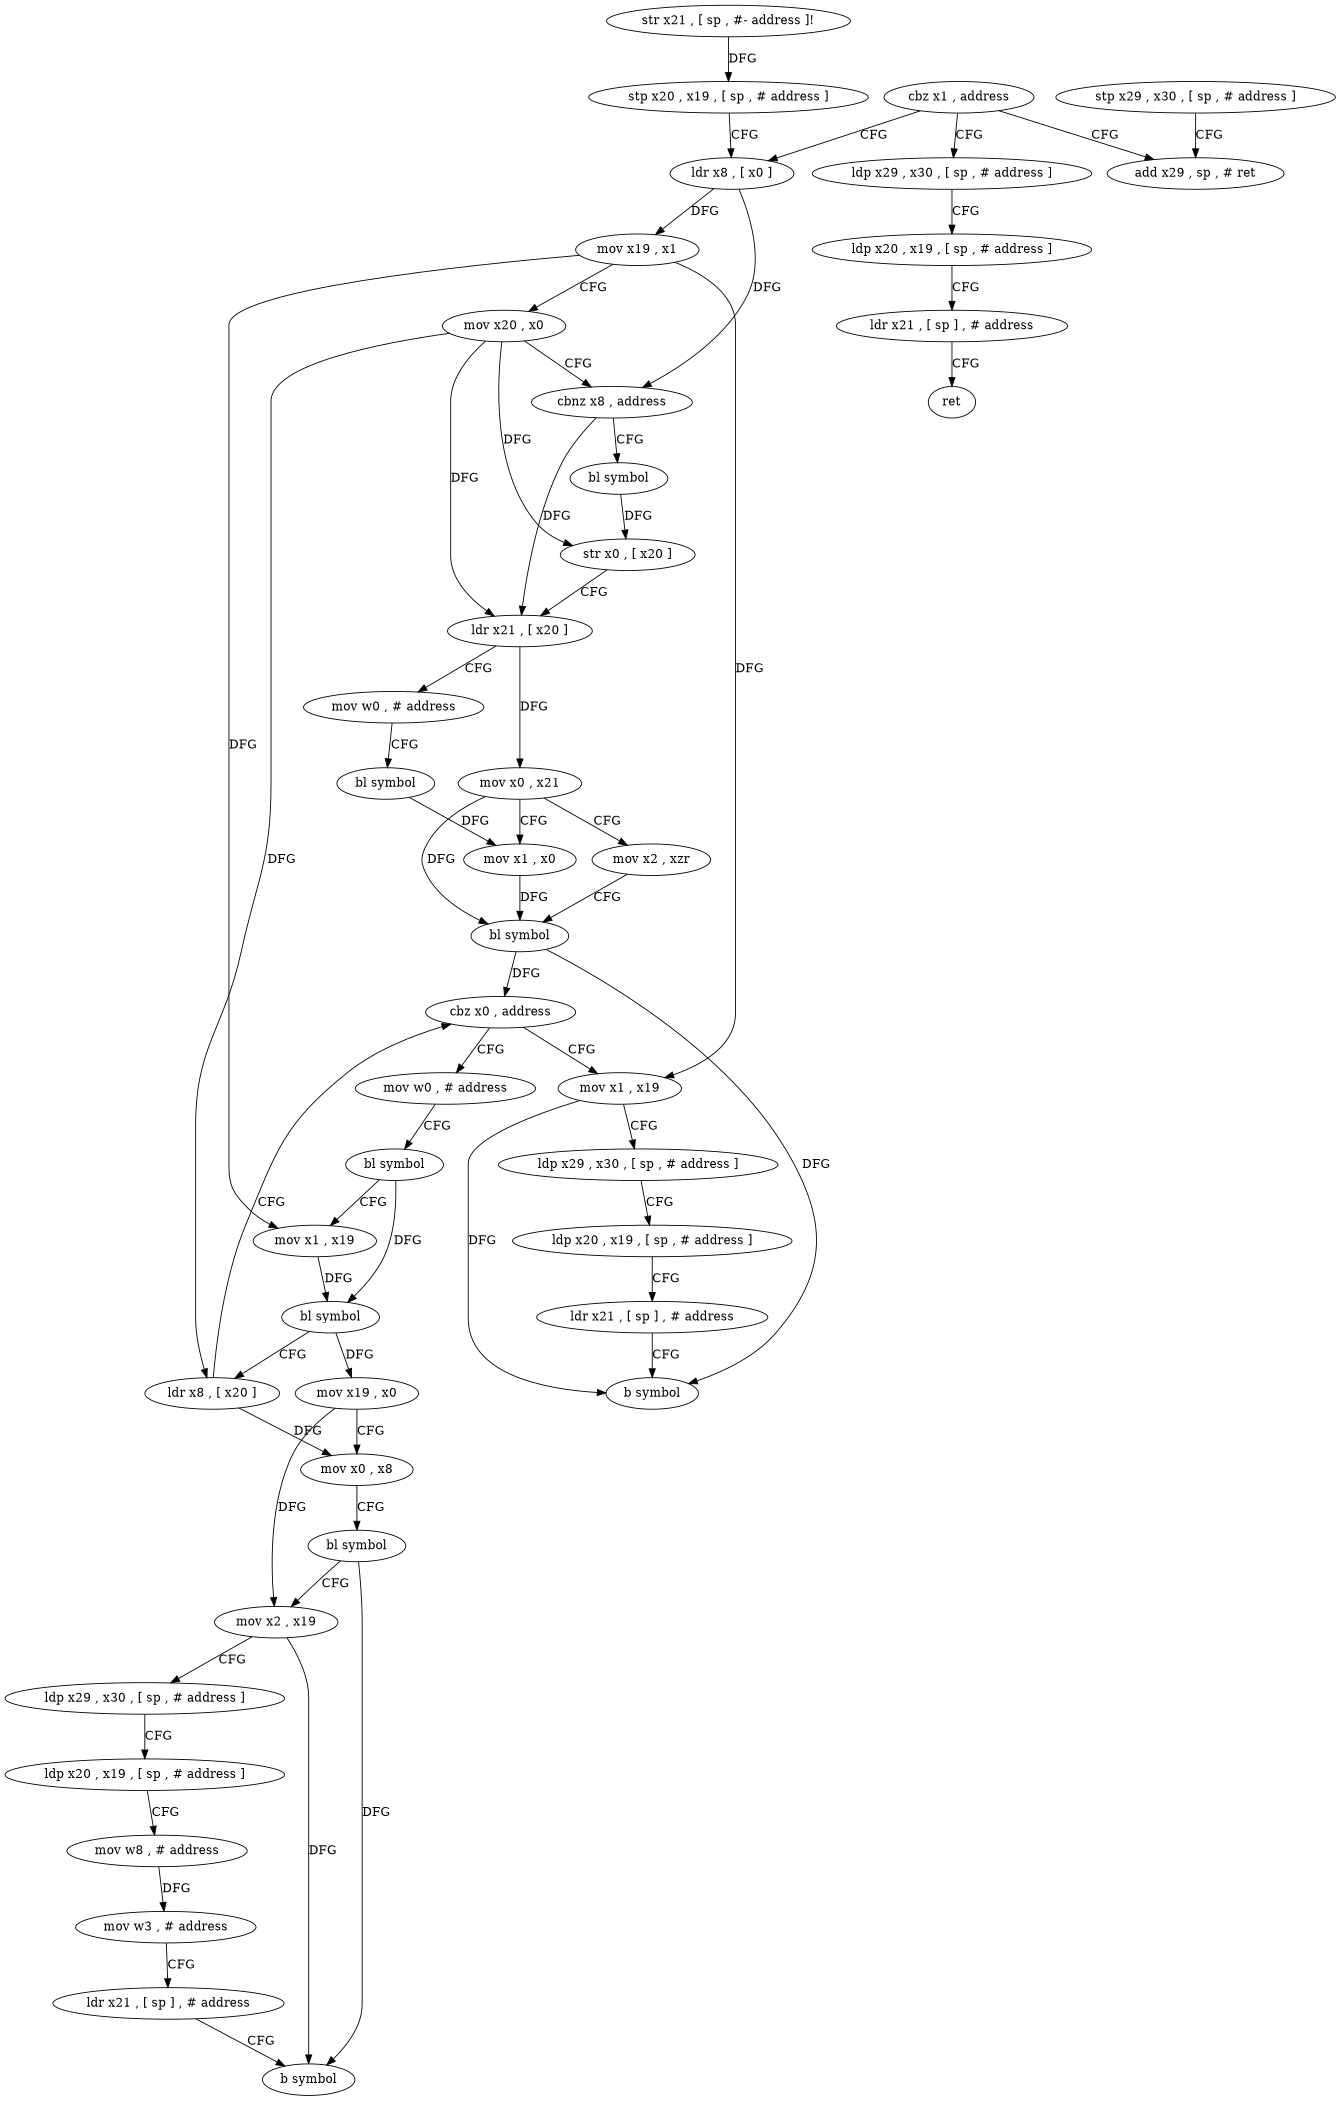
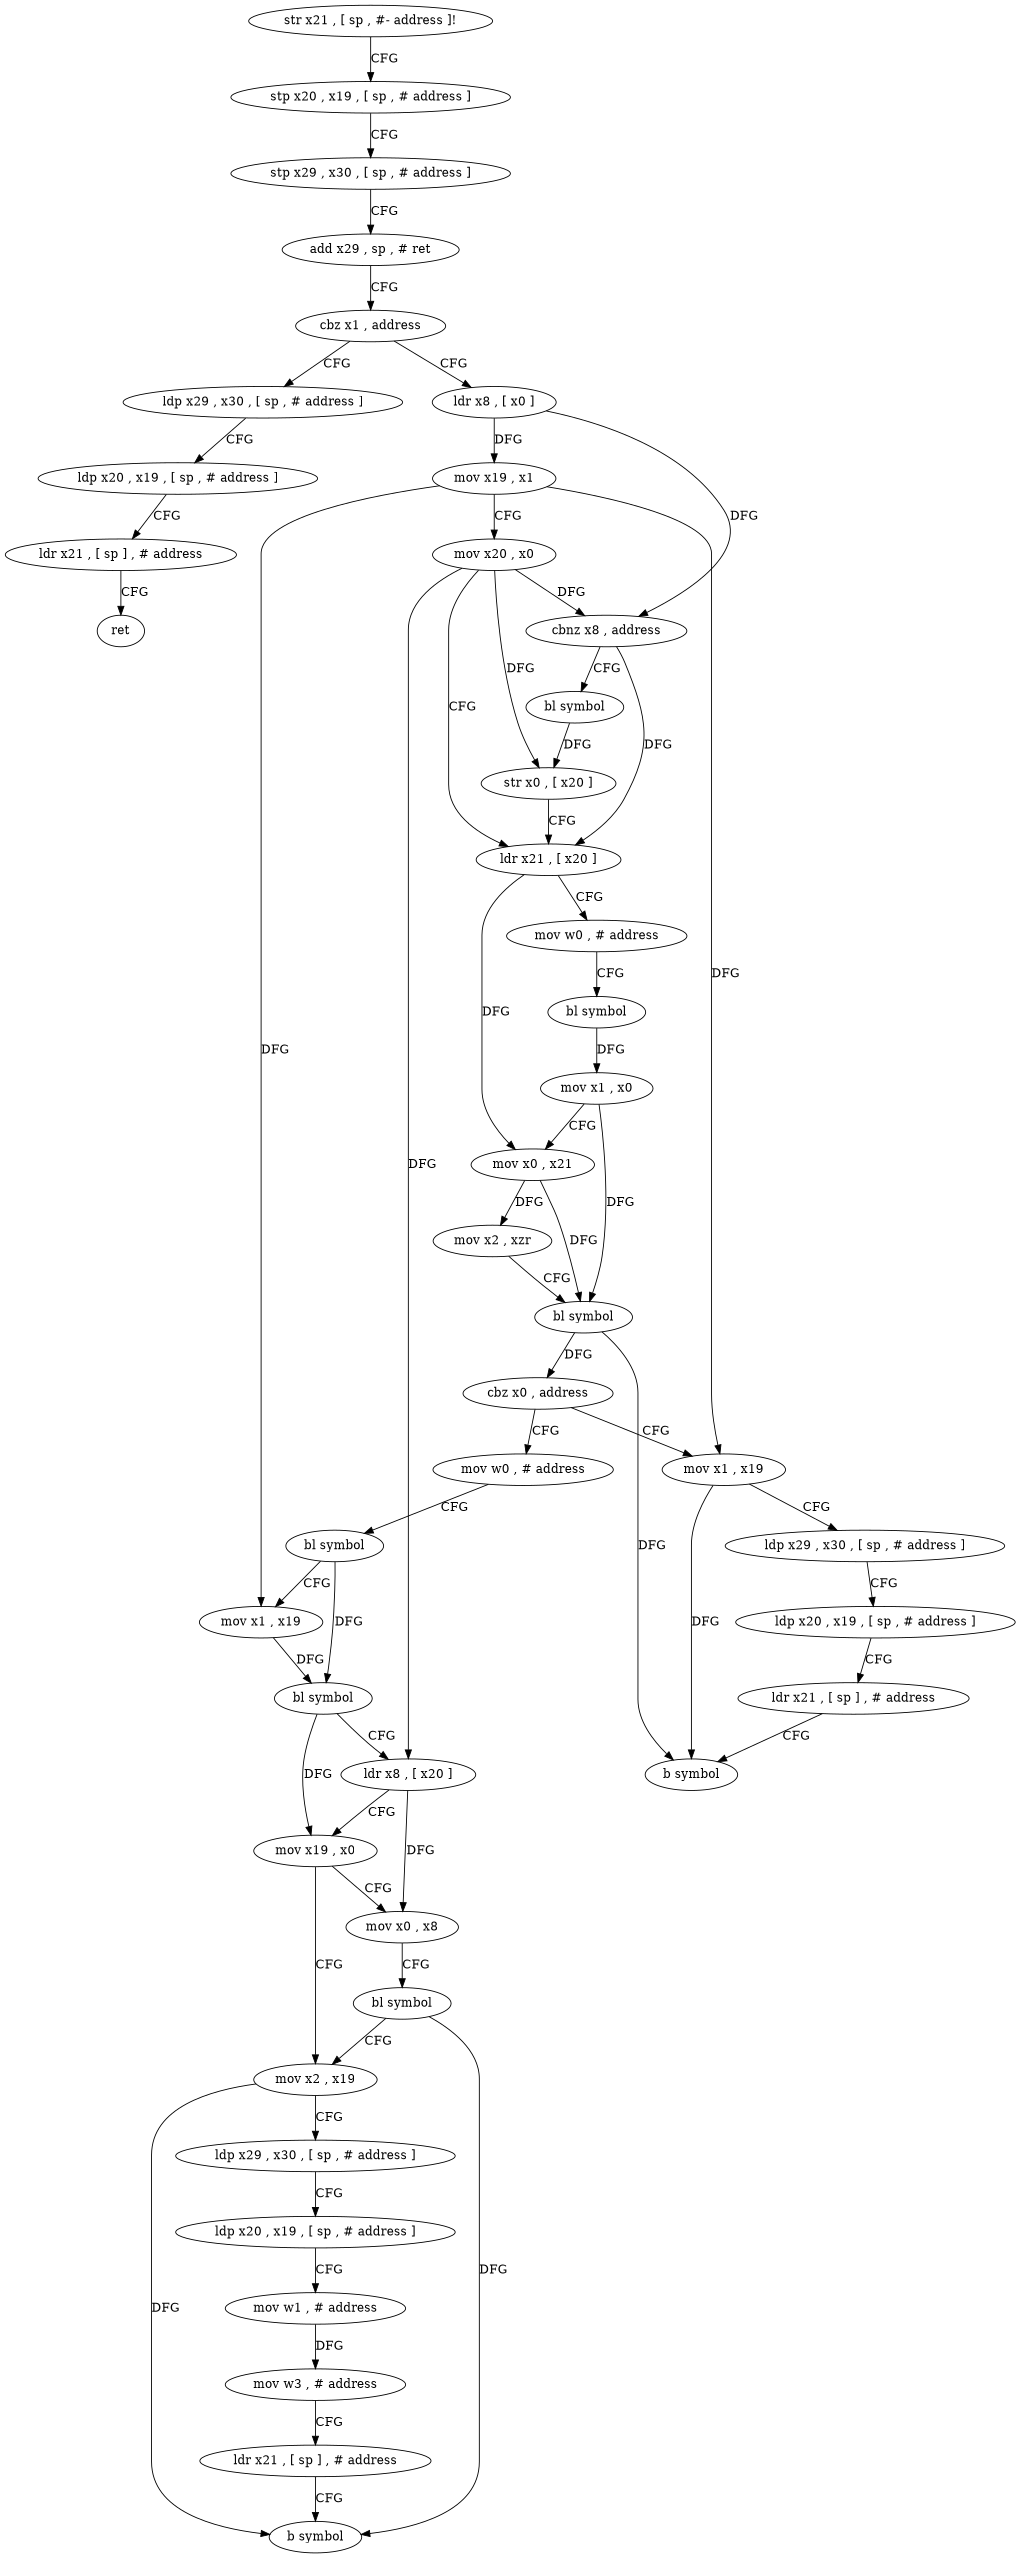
(743, 59) -> (385, 59)
(730, 131) -> (371, 131)
(1072, 134) -> (371, 284)
(579, 364) -> (572, 593)
(465, 479) -> (463, 707)
(520, 817) -> (568, 1123)
(608, 822) -> (530, 1203)
(272, 1162) -> (364, 1810)
(292, 1508) -> (329, 1965)
(157, 1851) -> (315, 2308)
